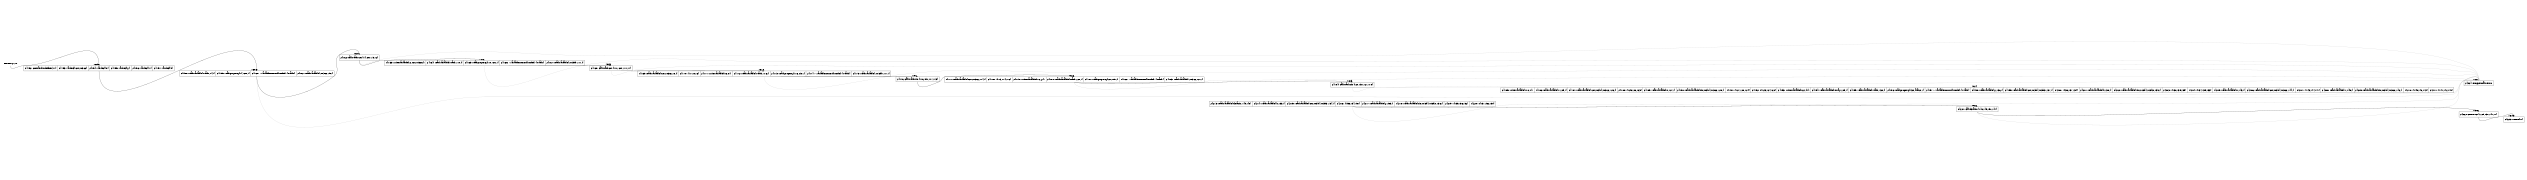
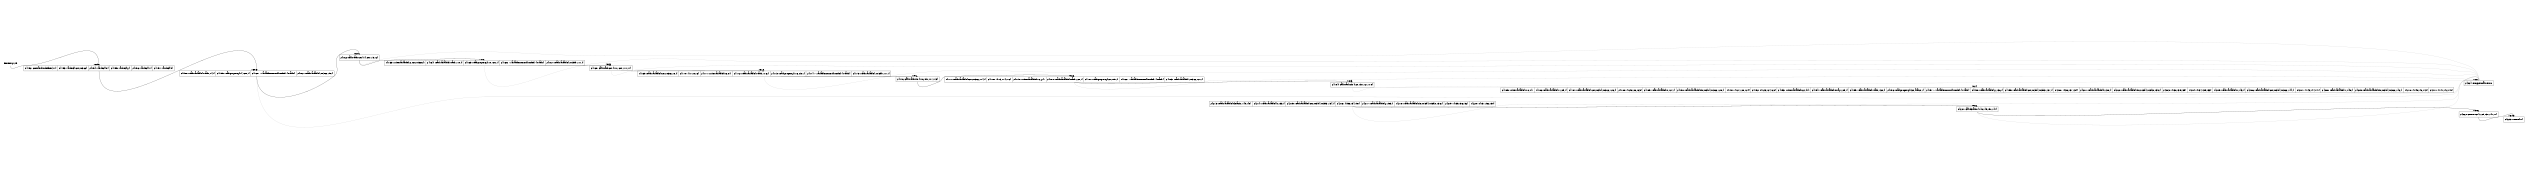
(11, 63) -> (11, 63)
